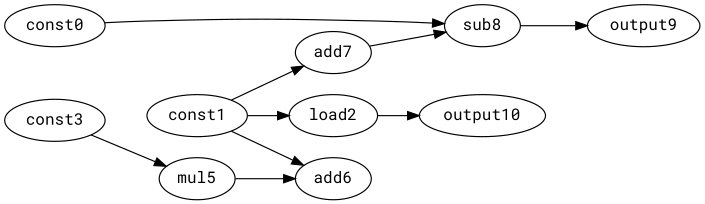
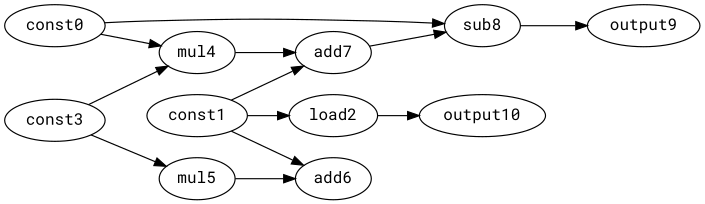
none -> (197, 53)
